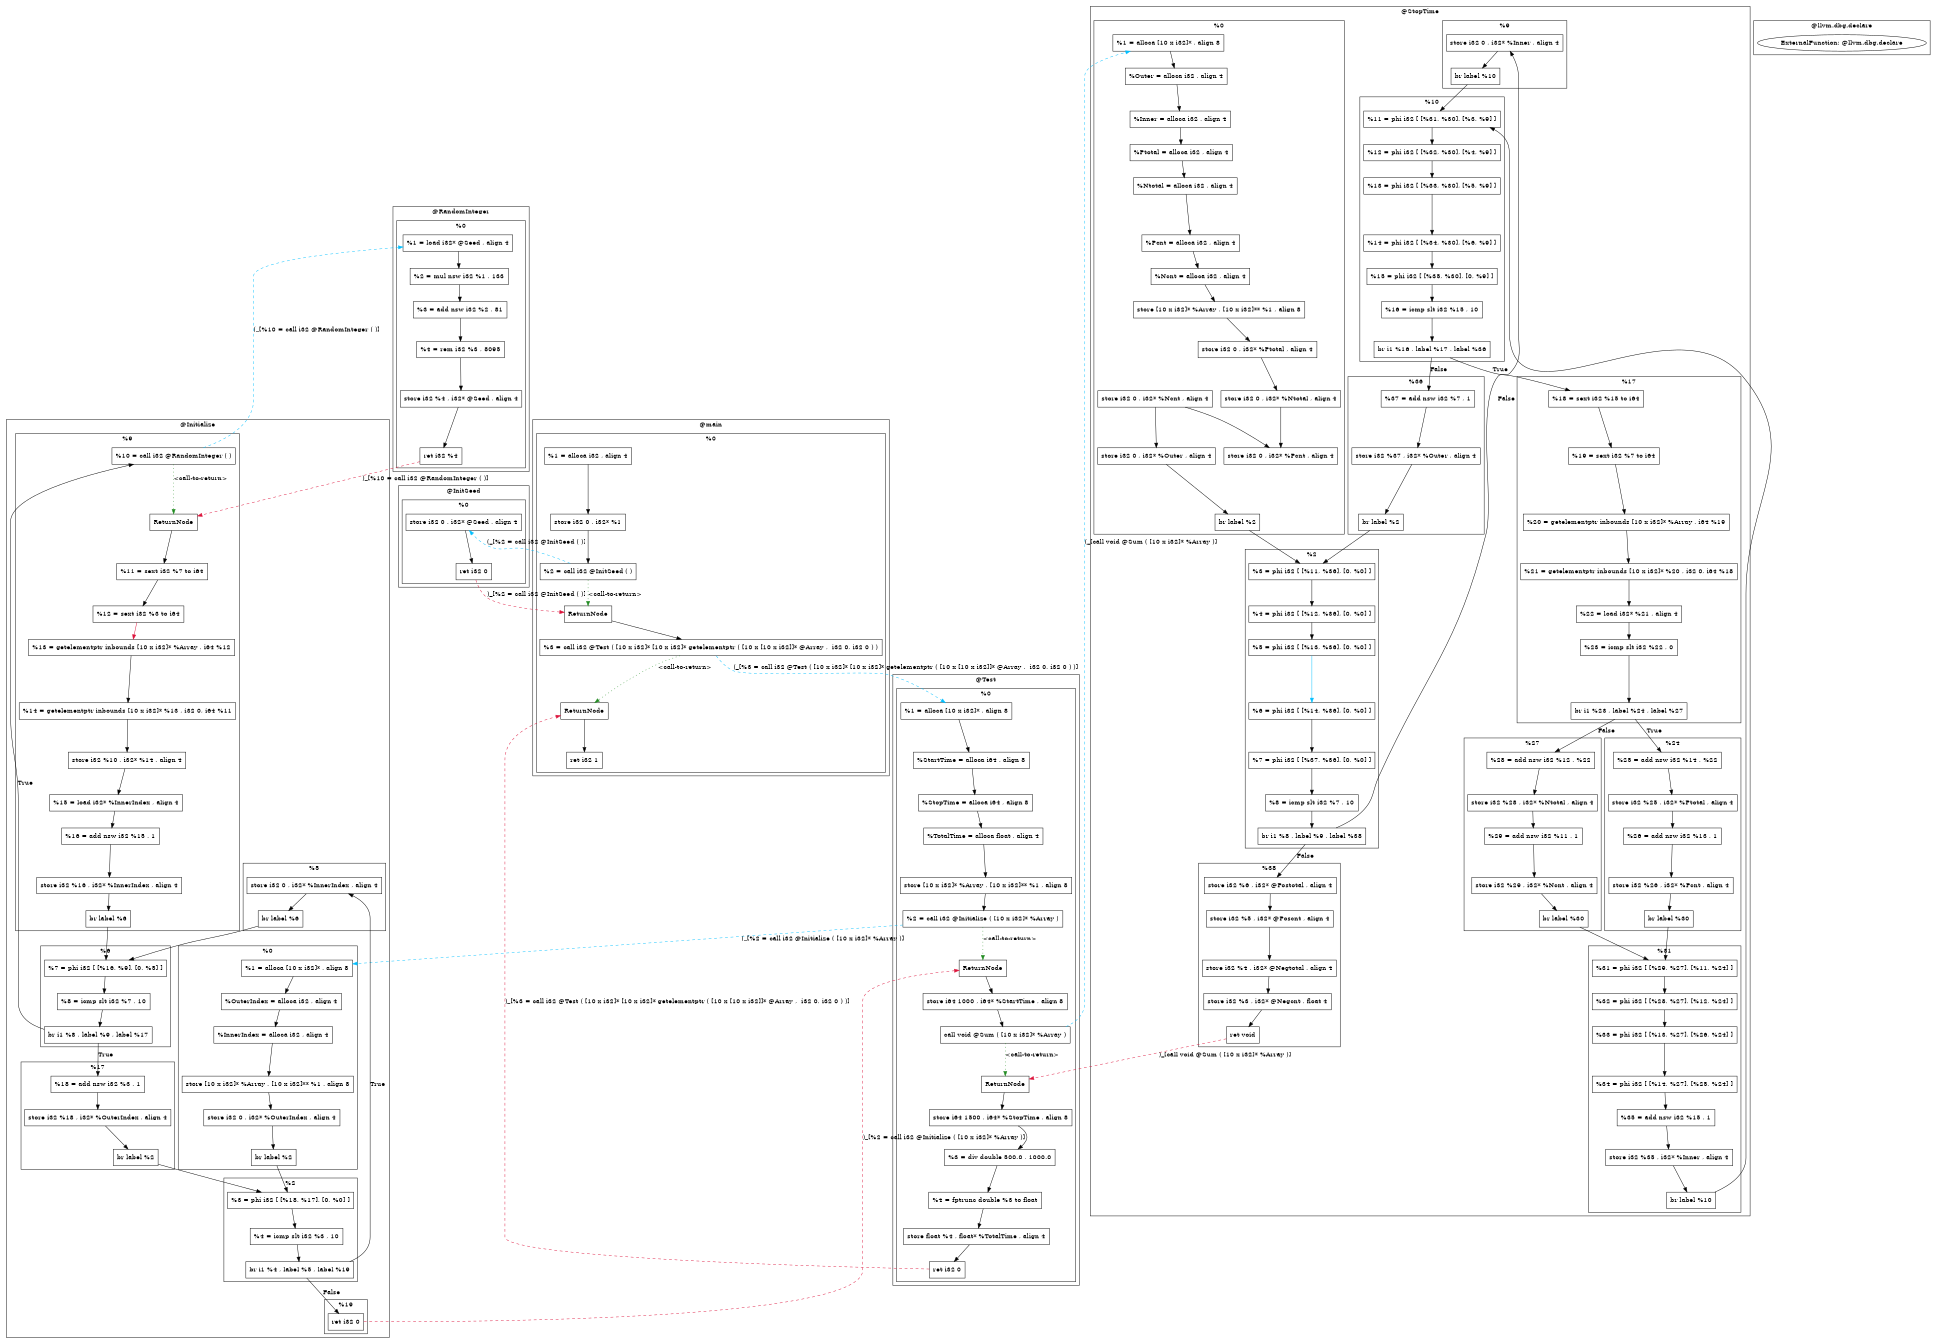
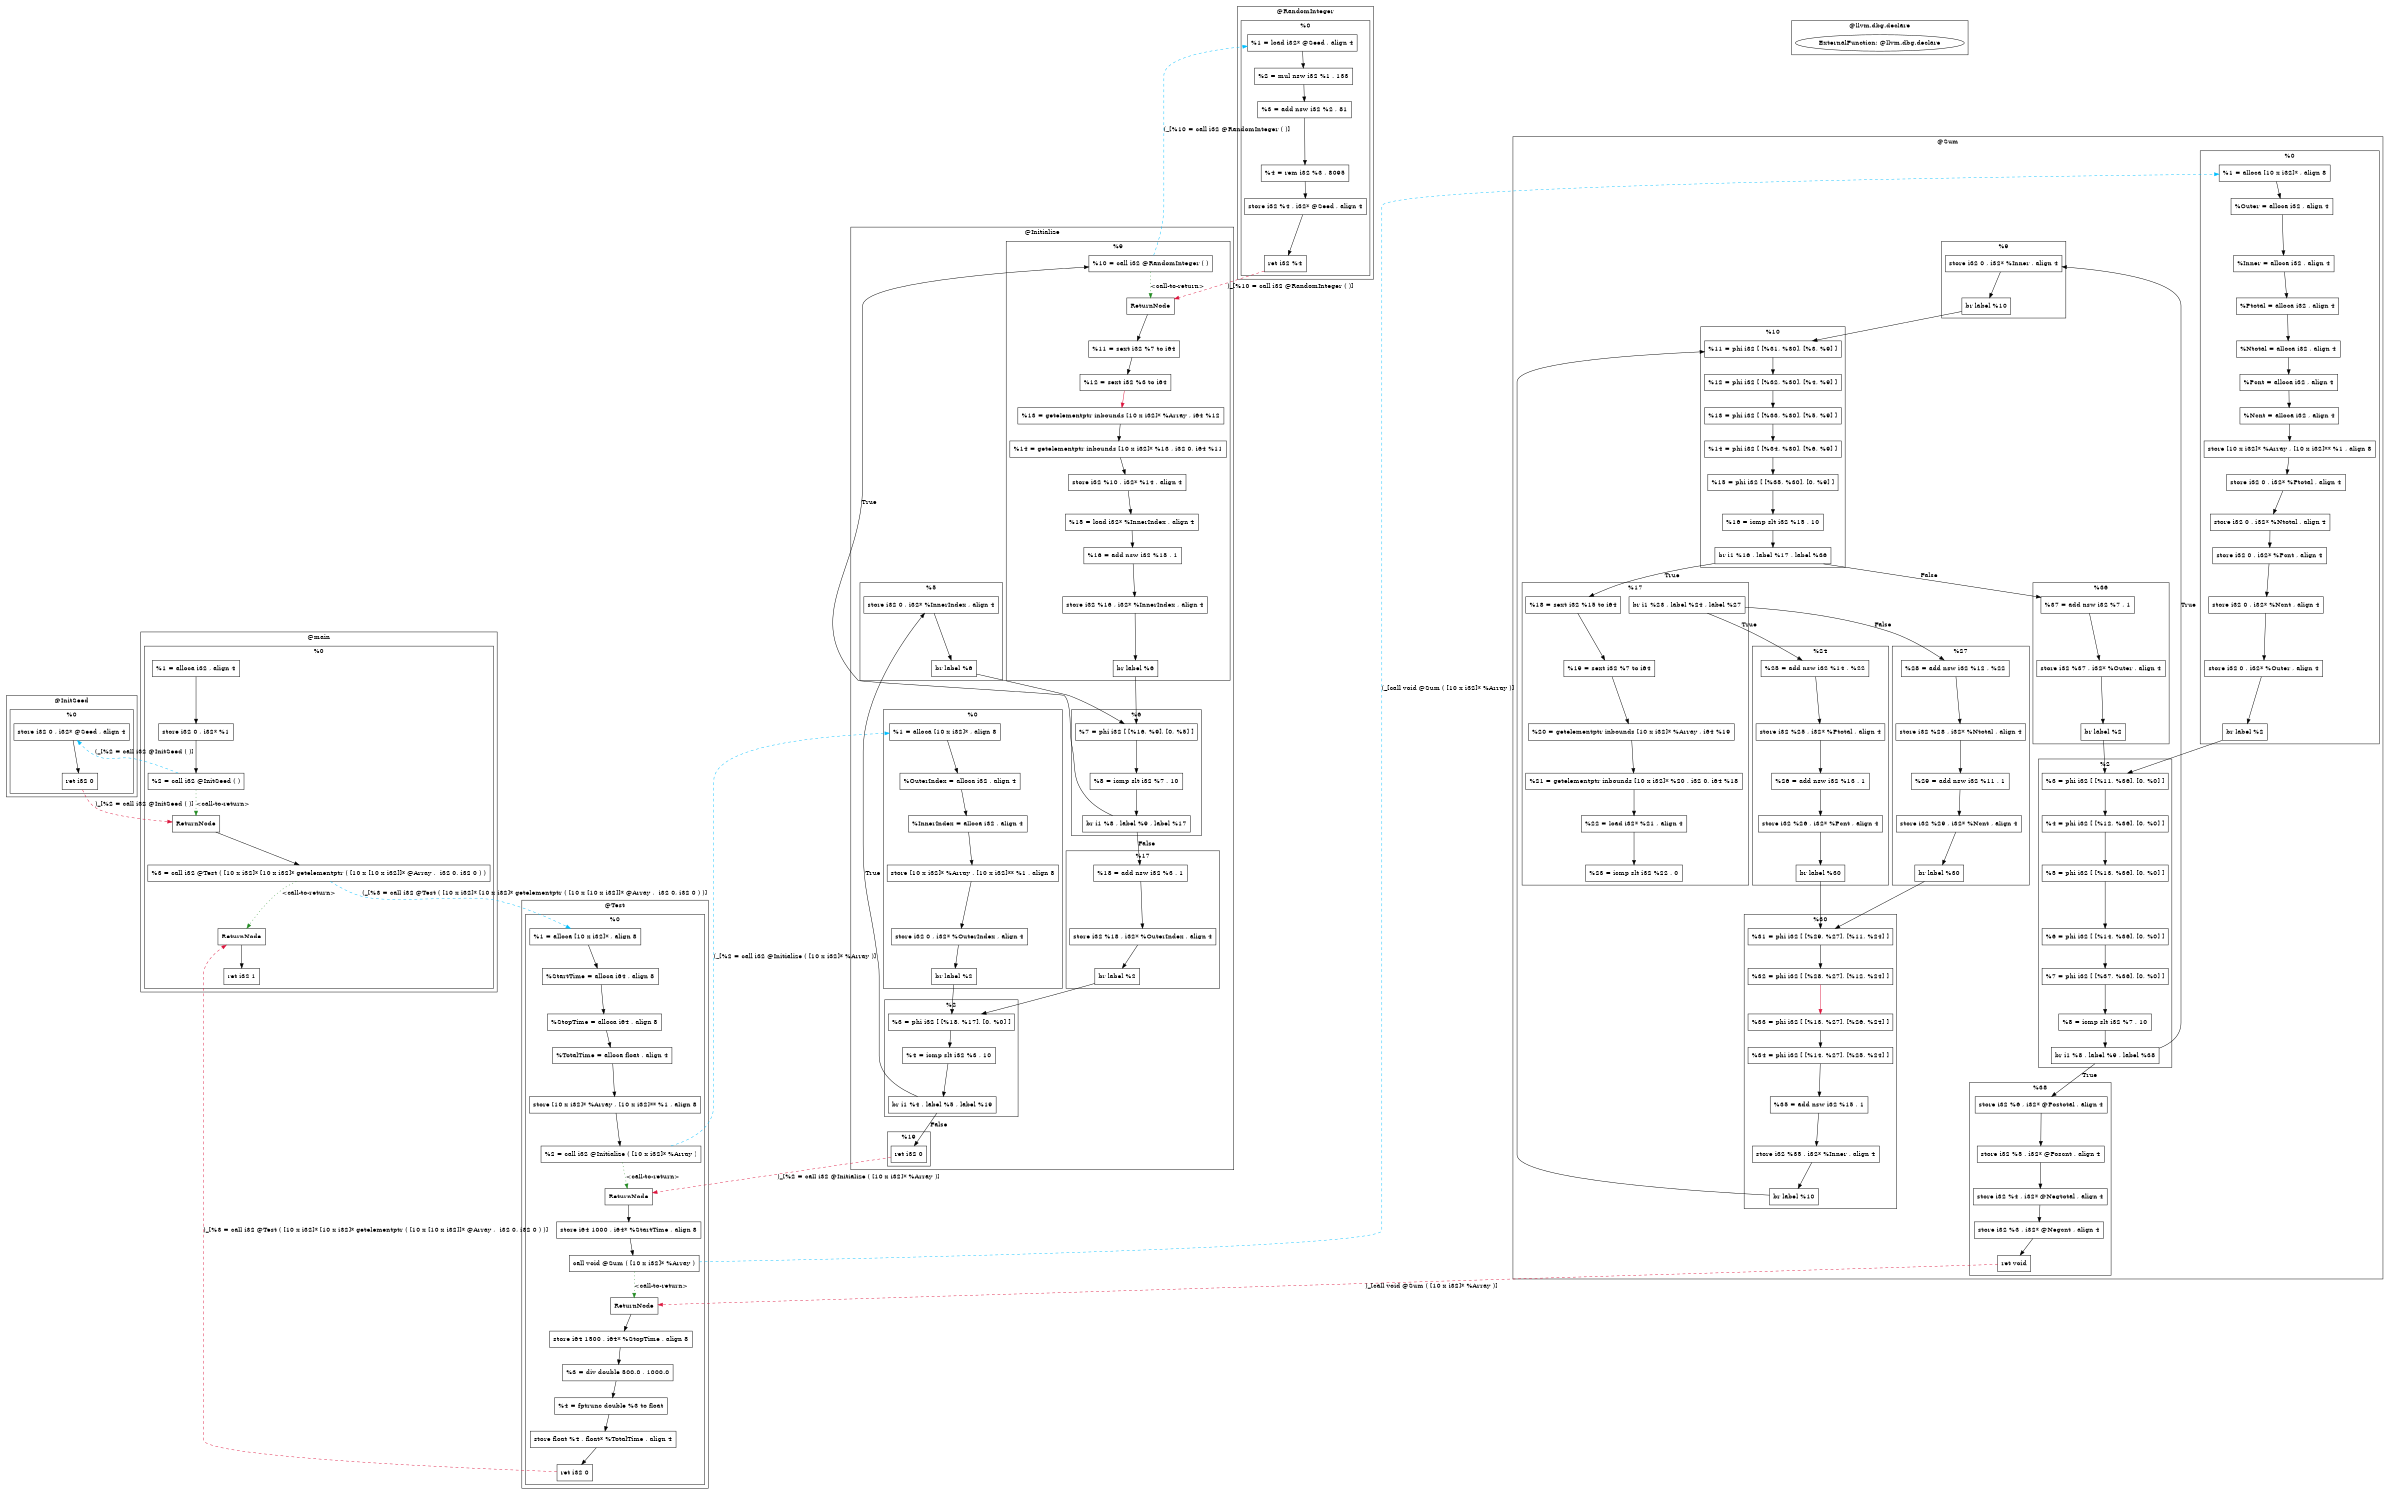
(1420, 12) -> (1948, 142)
(1507, 399) -> (2189, 605)
(1227, 423) -> (2268, 578)
(1312, 677) -> (2105, 903)
(1629, 677) -> none
(1305, 856) -> (2090, 1075)
(1665, 951) -> (1820, 920)
(1268, 1002) -> (2039, 1230)
(1665, 1016) -> (1820, 997)
(106, 1055) -> (1147, 844)
